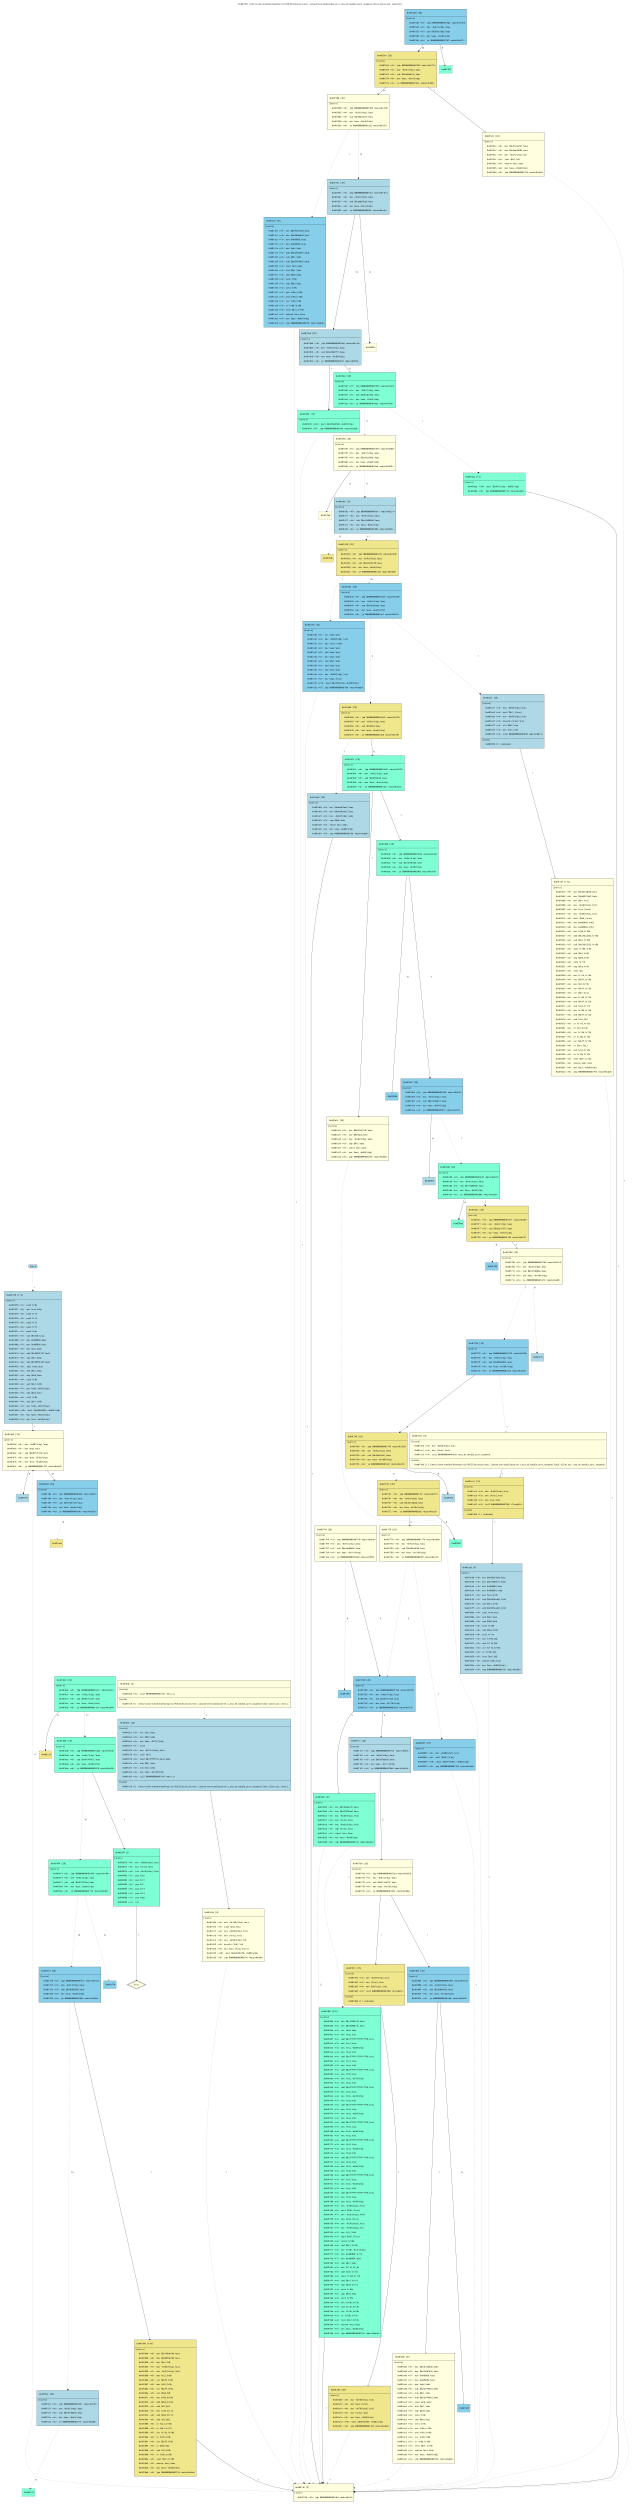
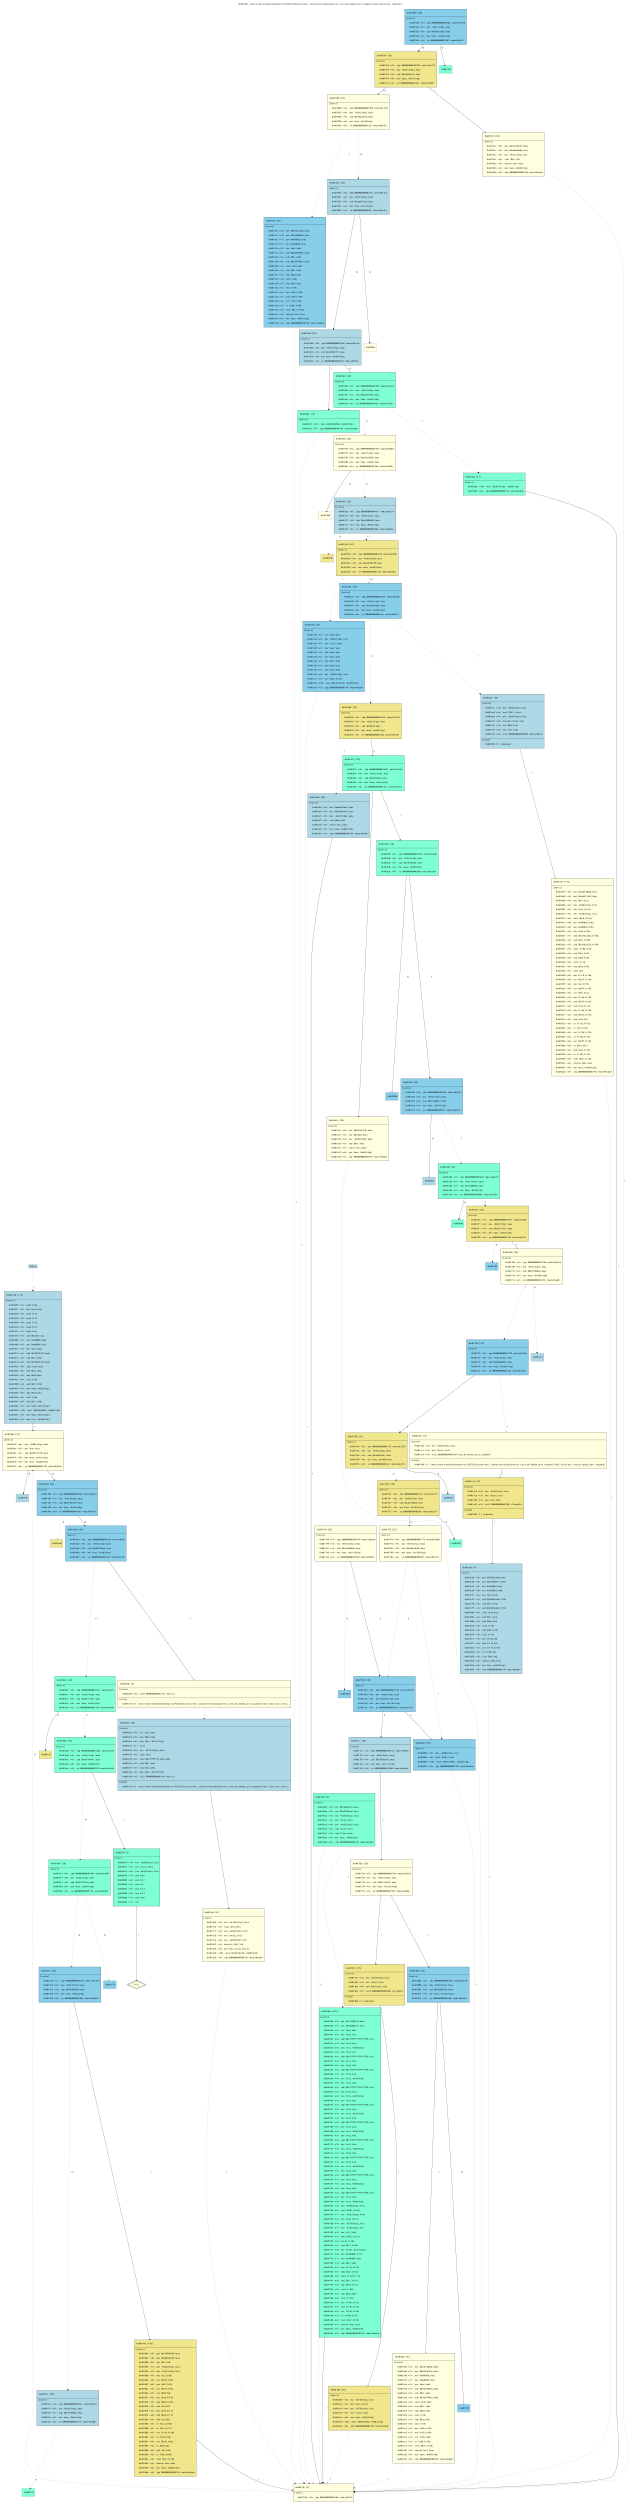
none -> (96, 1544)
(338, 1750) -> (418, 1725)
